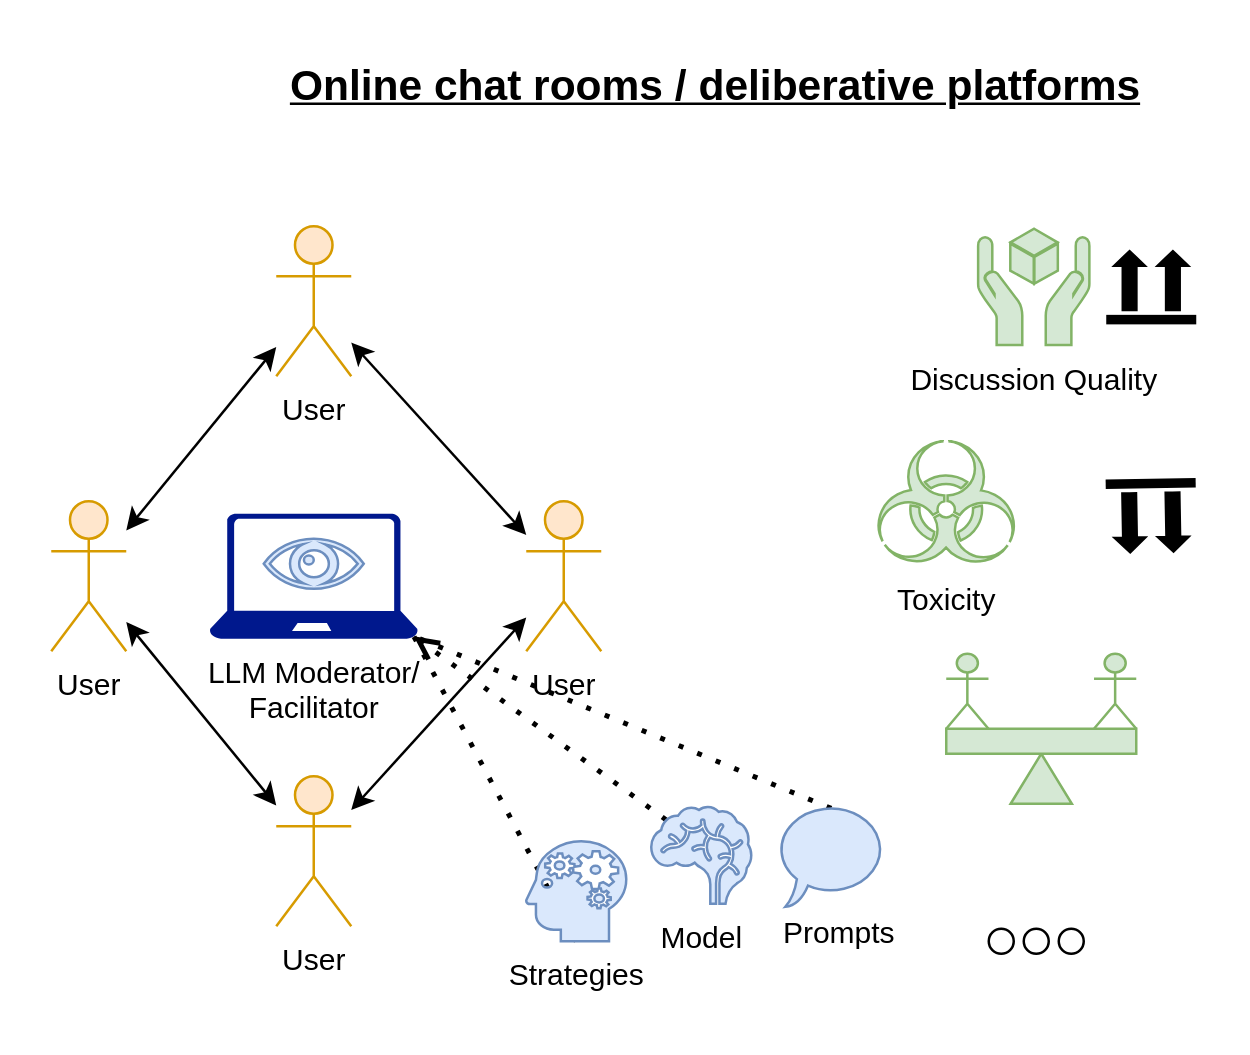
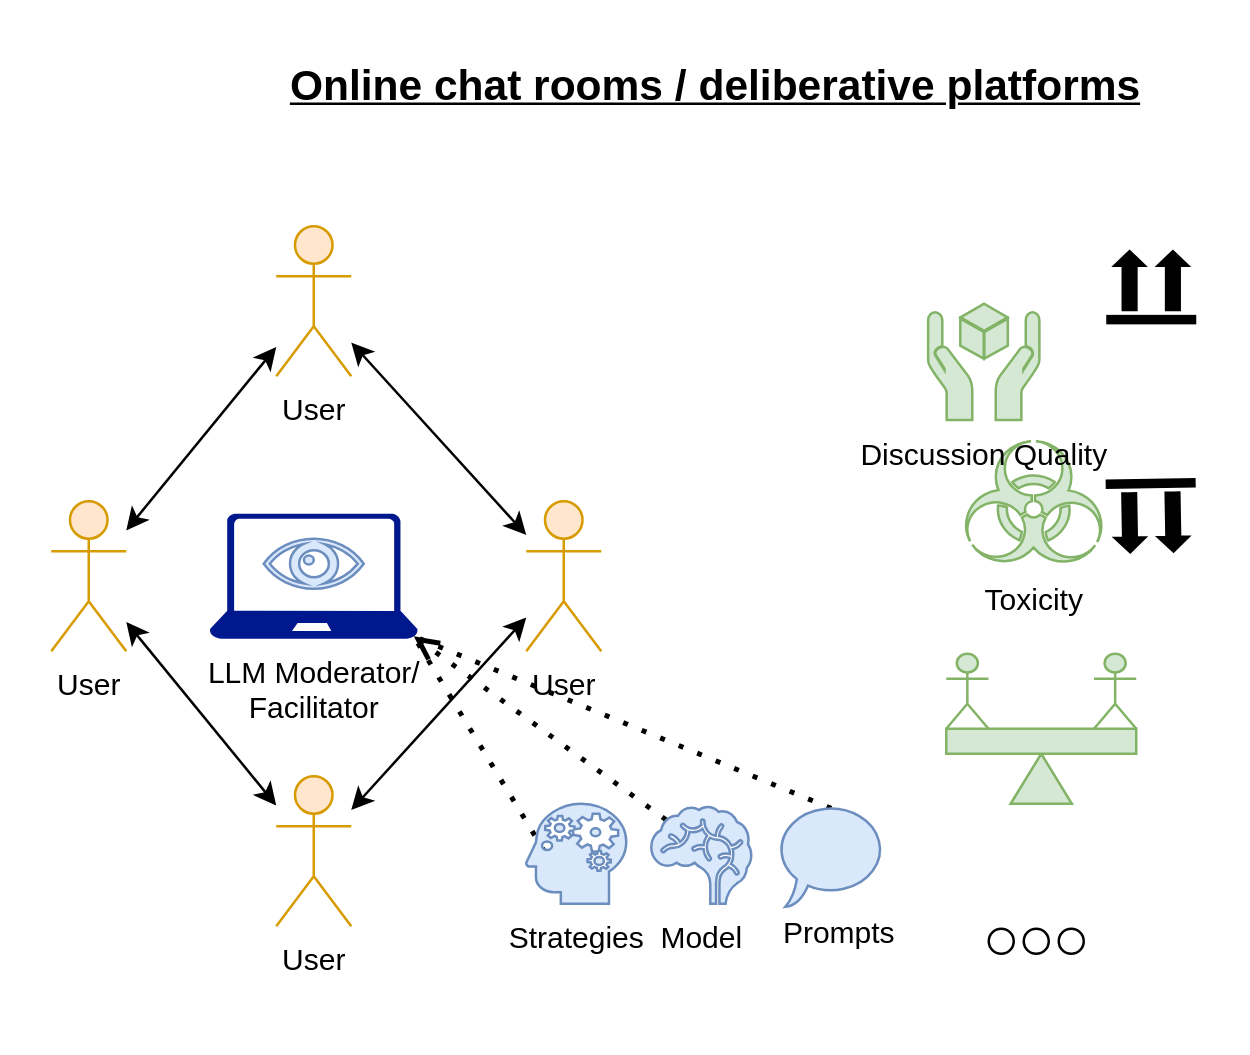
(1034, 287) -> (984, 362)
(946, 504) -> (1034, 504)
(576, 891) -> (576, 854)
